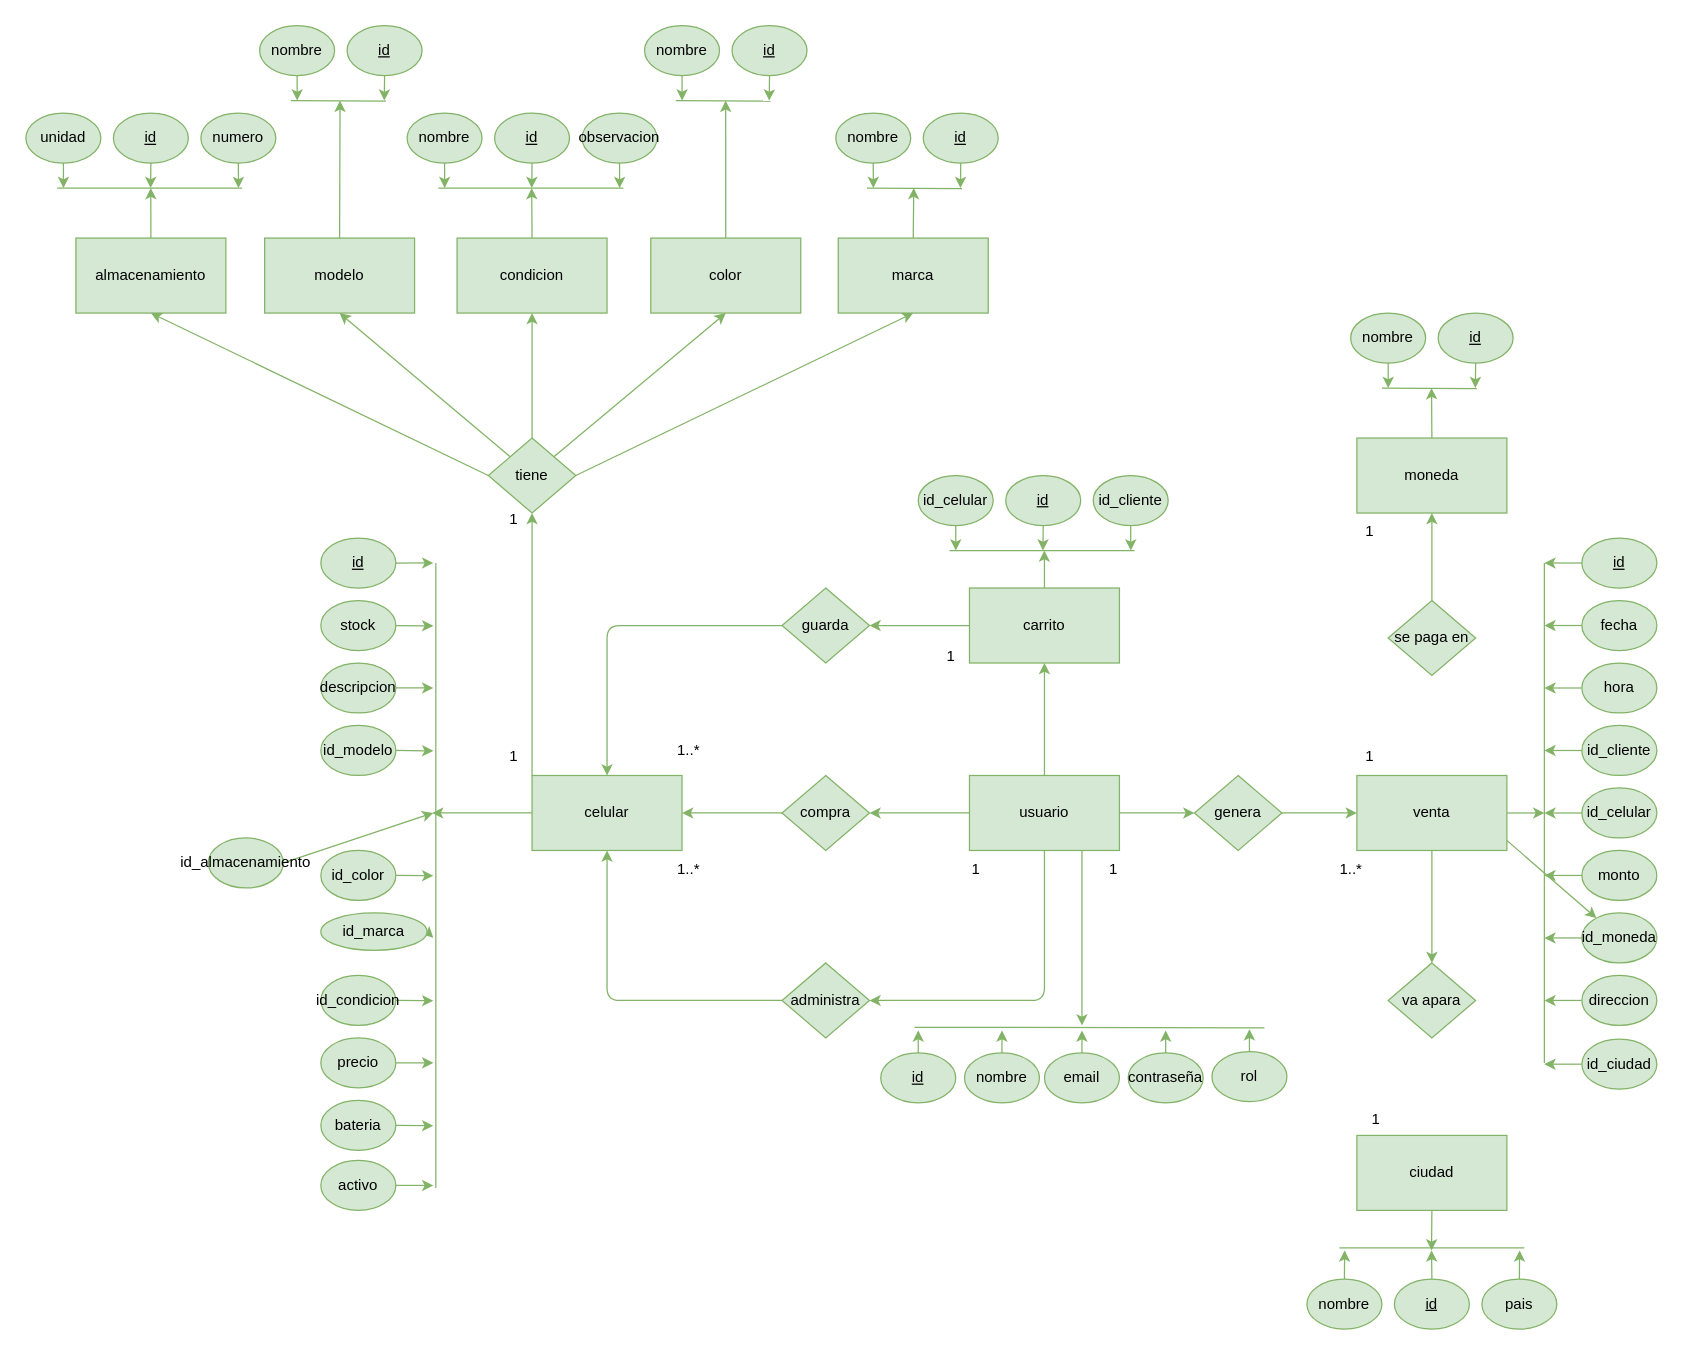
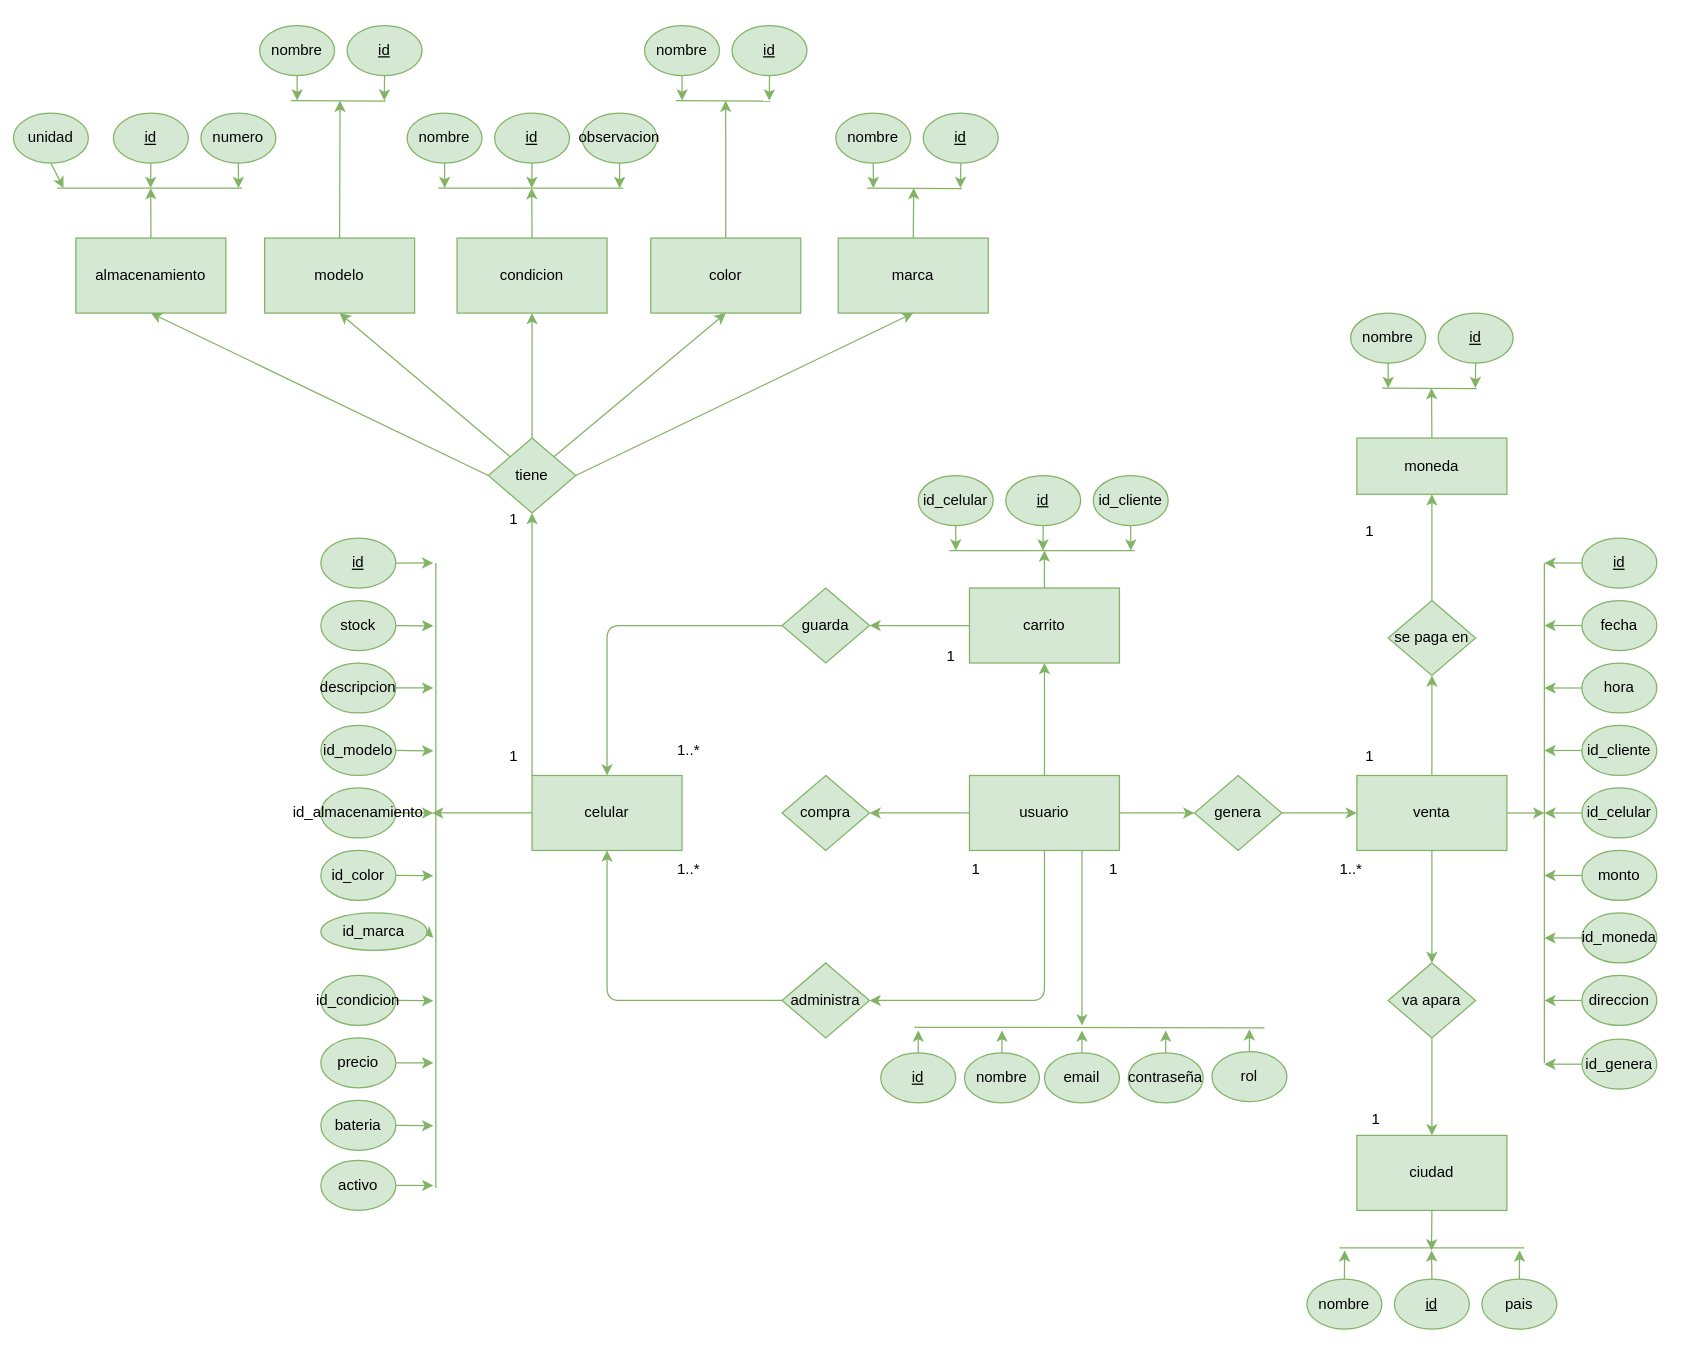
(63, 138) -> (51, 138)
(1432, 476) -> (1432, 466)
(736, 813) -> none
(246, 863) -> (358, 813)
(1547, 876) -> (1432, 730)
(1619, 1064) -> (1619, 1064)
none -> (1432, 1082)
